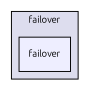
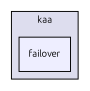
(45, 20) -> (45, 20)
